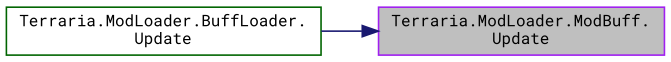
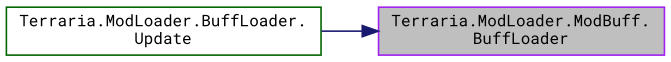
(521, 31) -> (521, 31)
